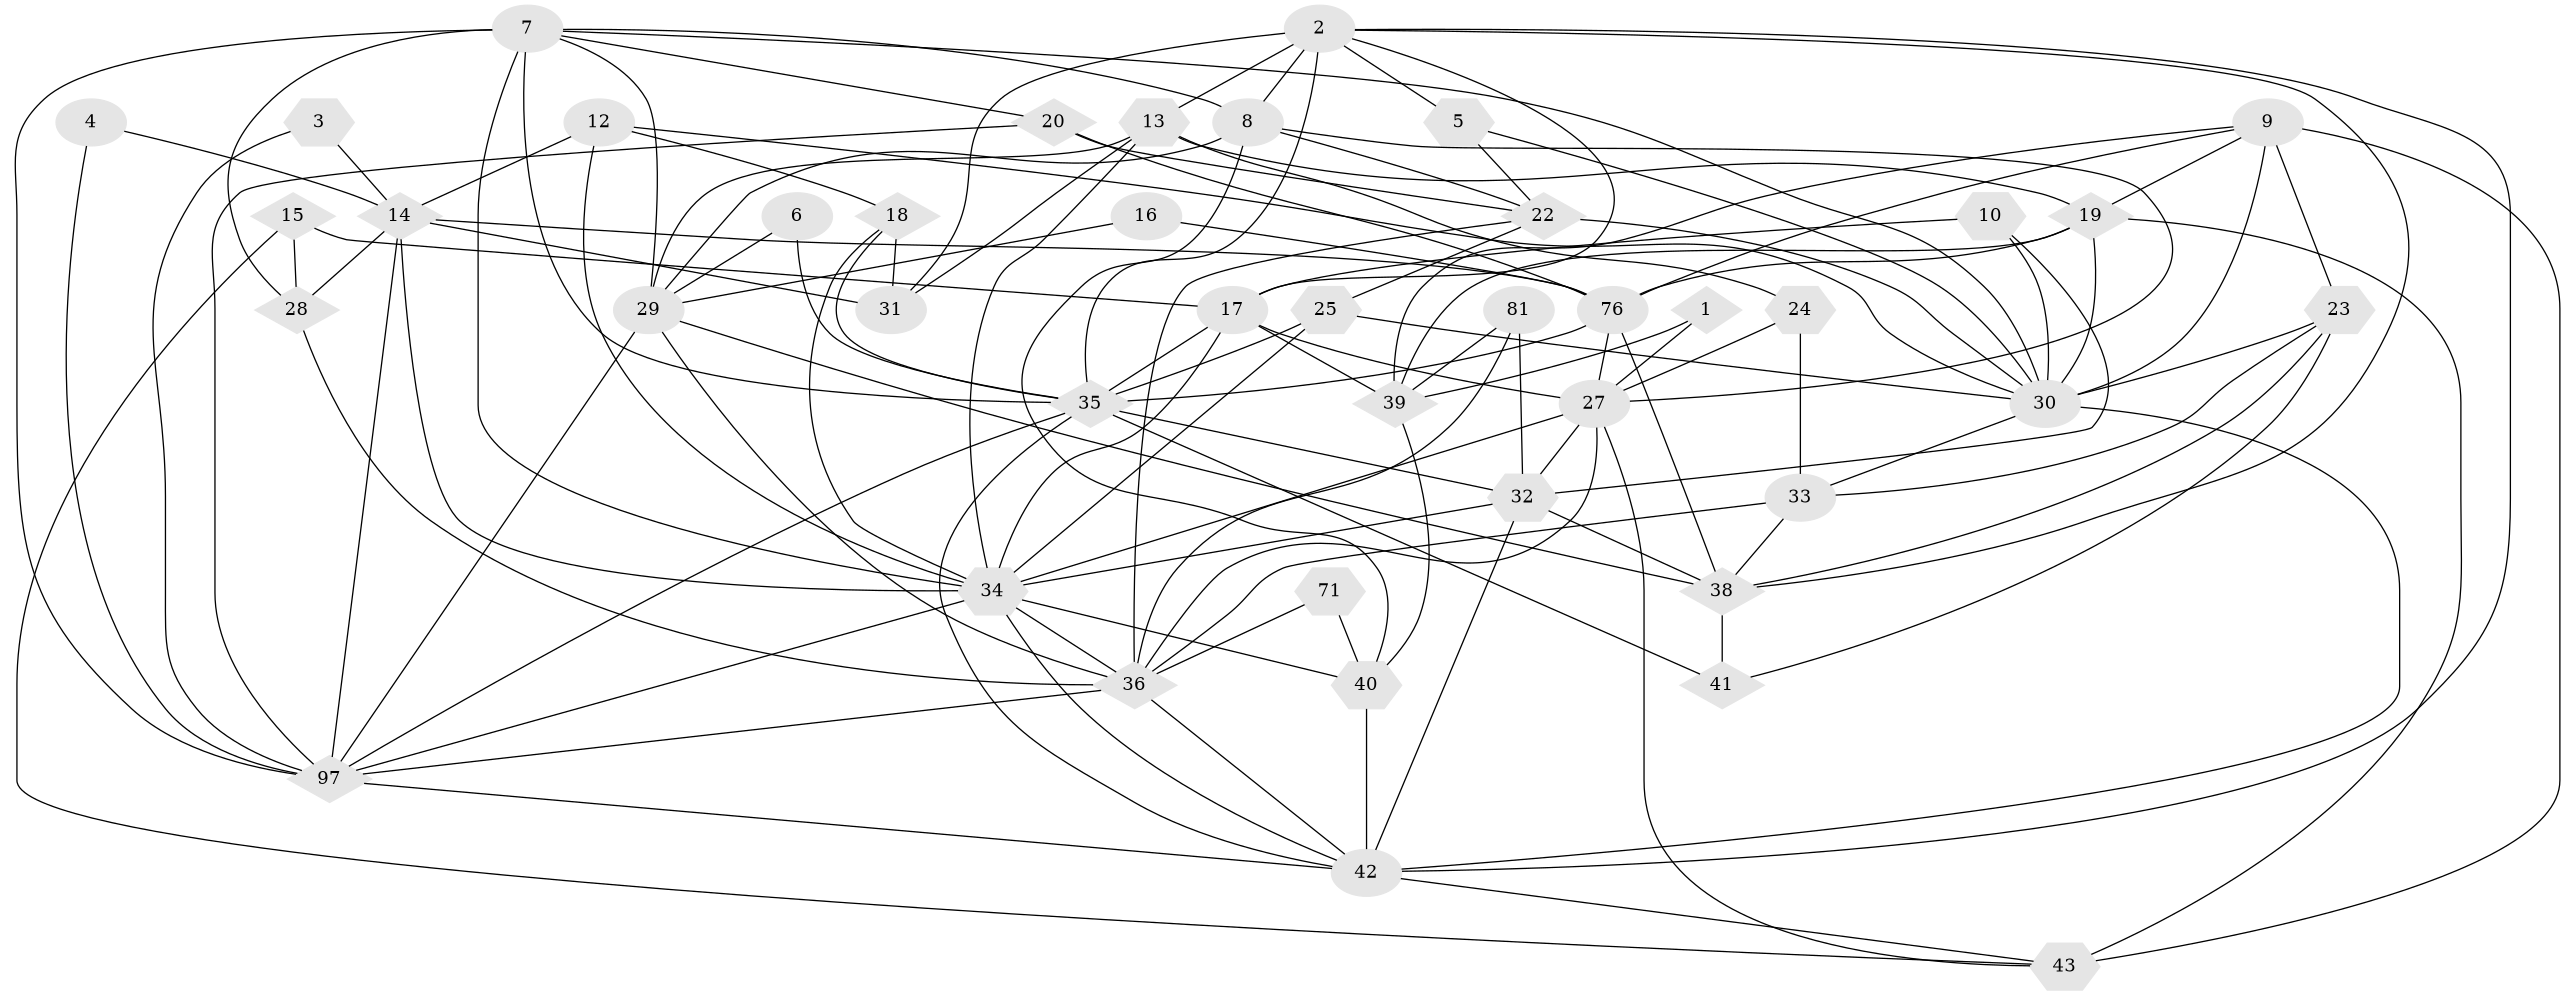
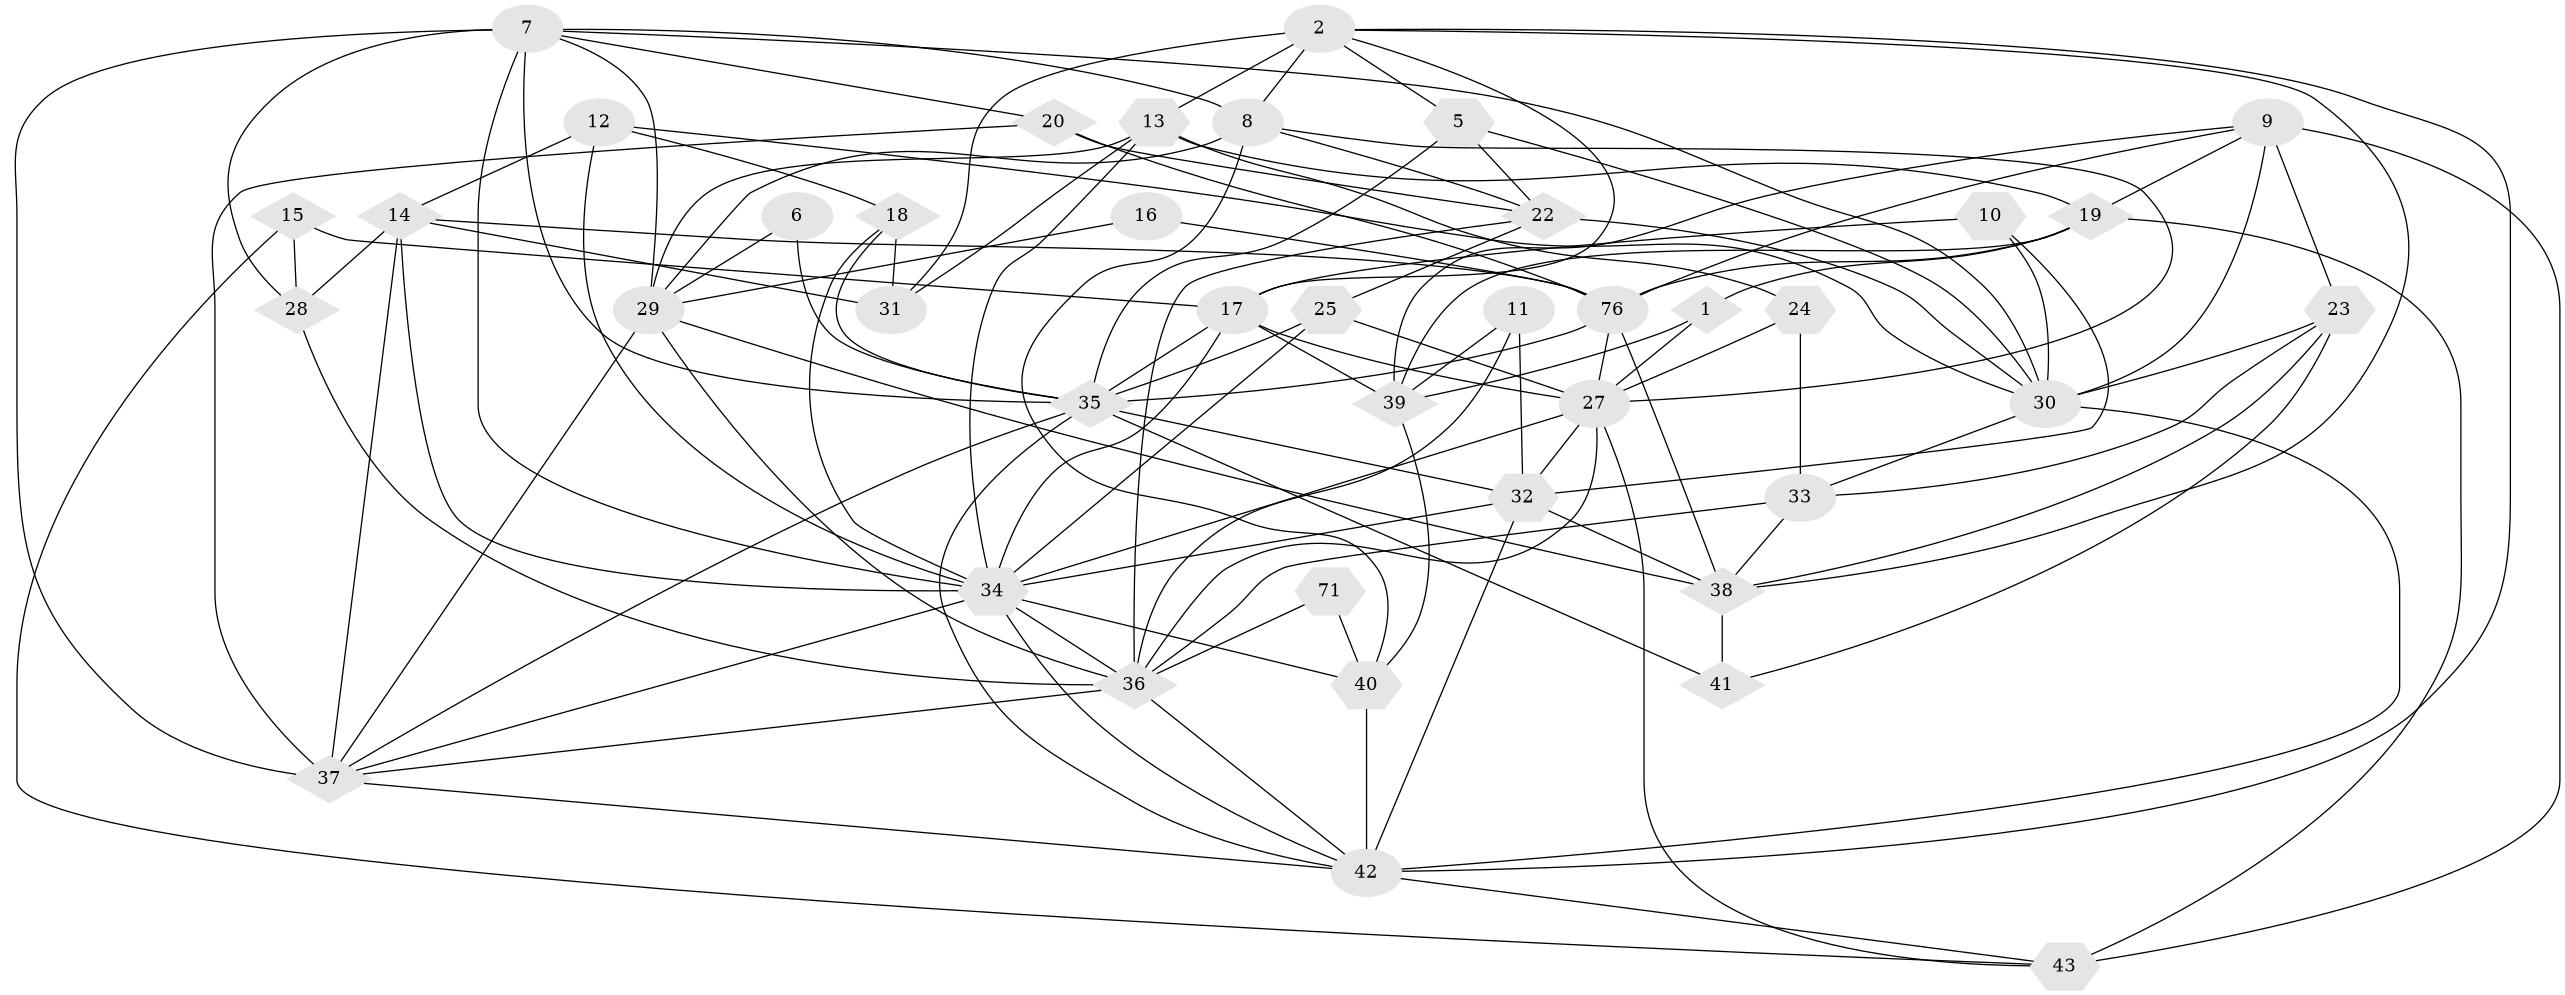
(91, 122) -> none
(319, 122) -> none
(1231, 243) -> (1269, 247)
(1519, 310) -> (1519, 310)
(2093, 314) -> (1896, 262)
(1667, 359) -> (1448, 353)
(330, 779) -> (330, 779)
